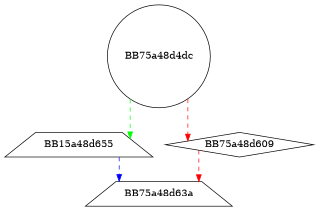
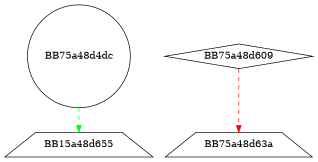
(188, 117) -> none
(119, 166) -> none
